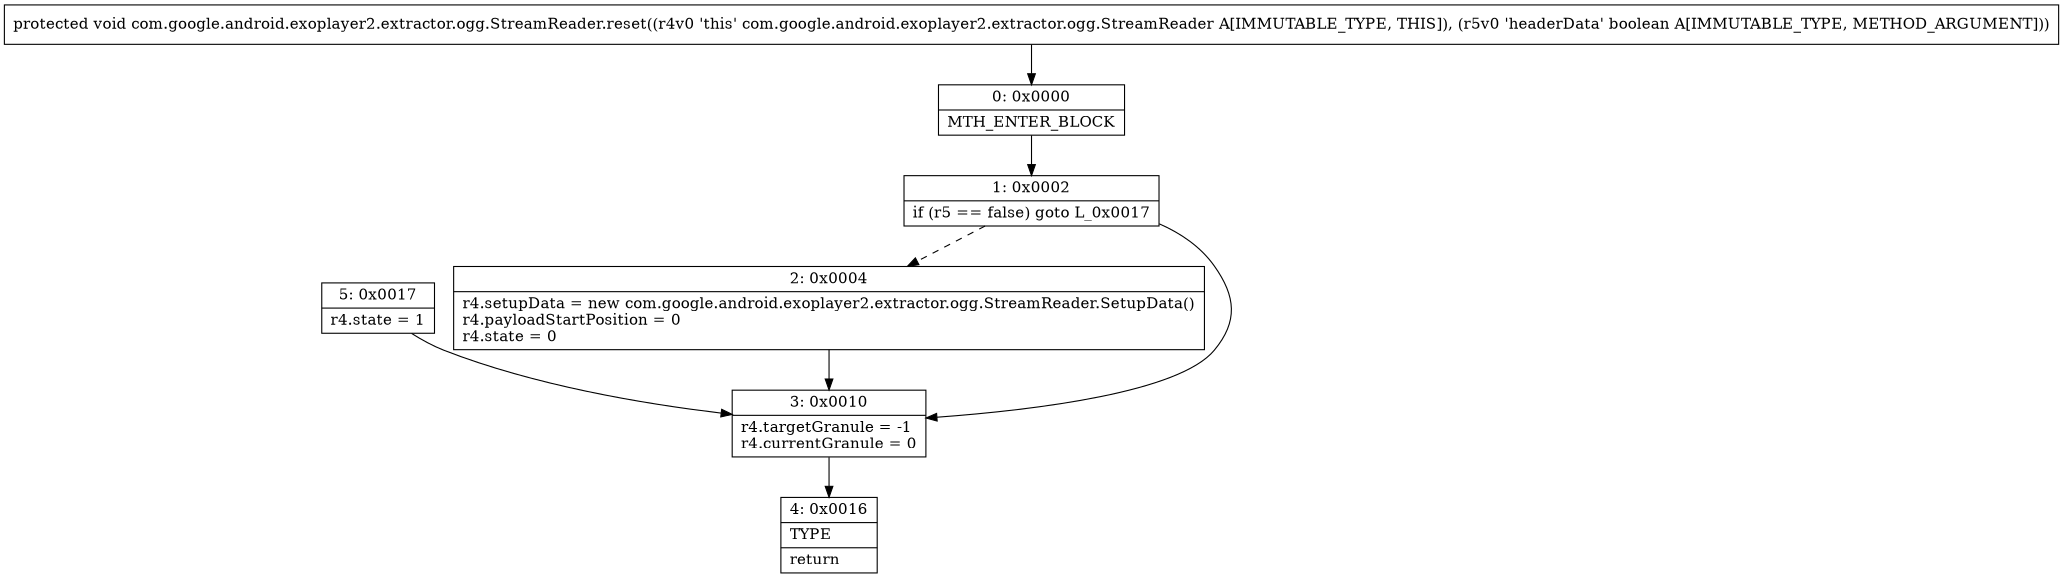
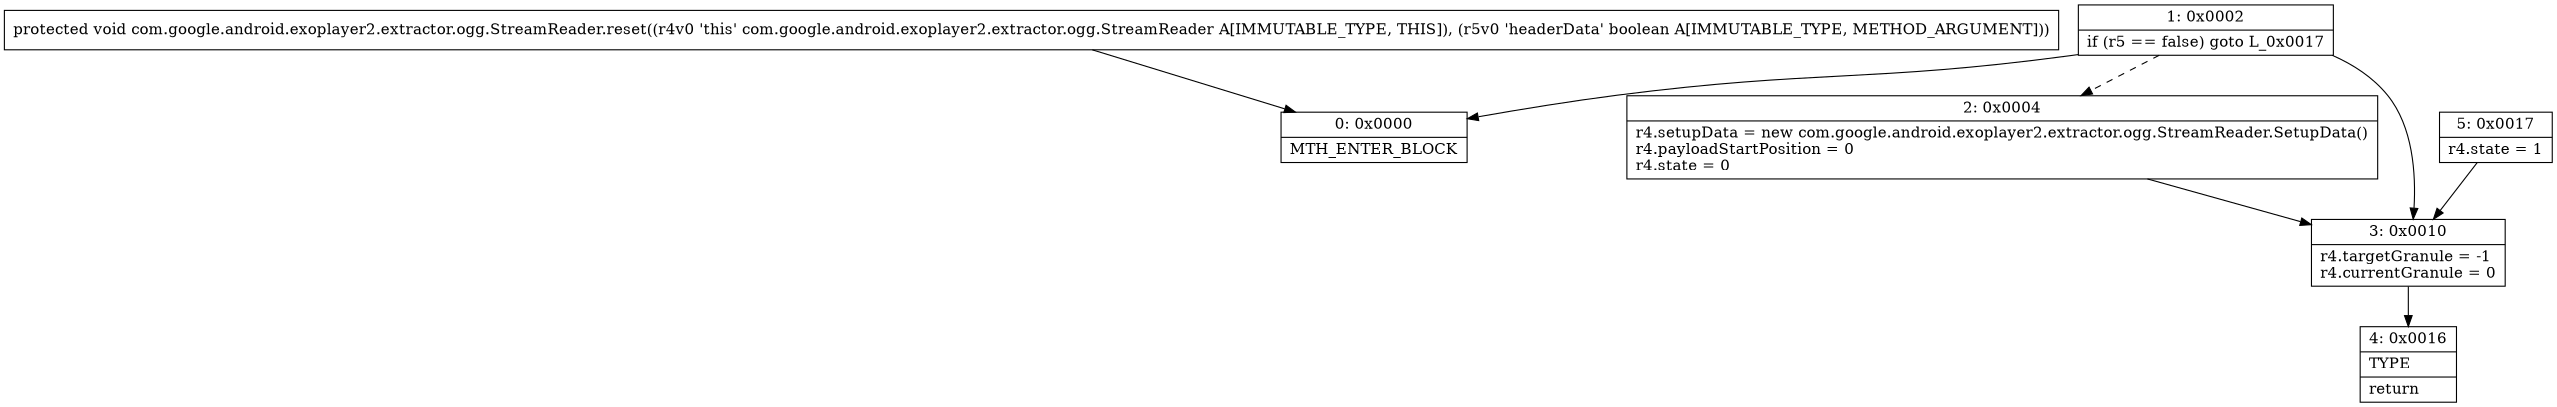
(1032, 150) -> (1778, 80)
